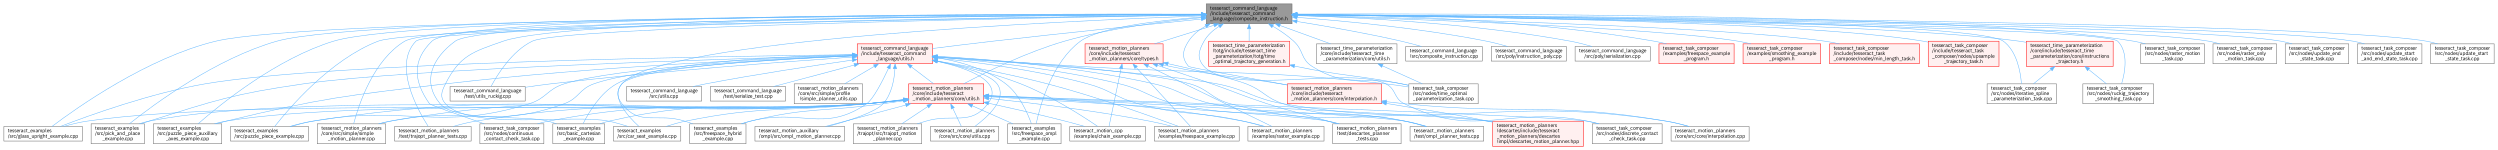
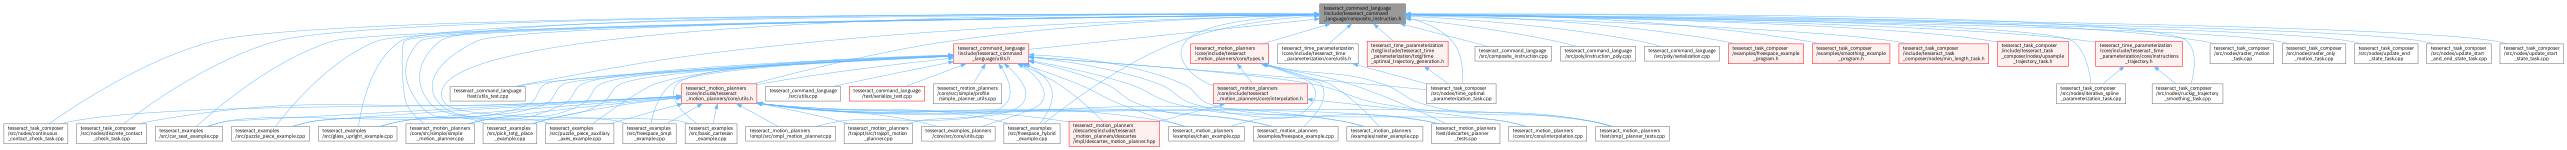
(488, 94) -> (488, 94)
(748, 94) -> (887, 94)
(118, 134) -> (510, 134)
(433, 134) -> none
(800, 134) -> (791, 134)
(965, 134) -> (958, 134)
(1108, 134) -> (1206, 134)
